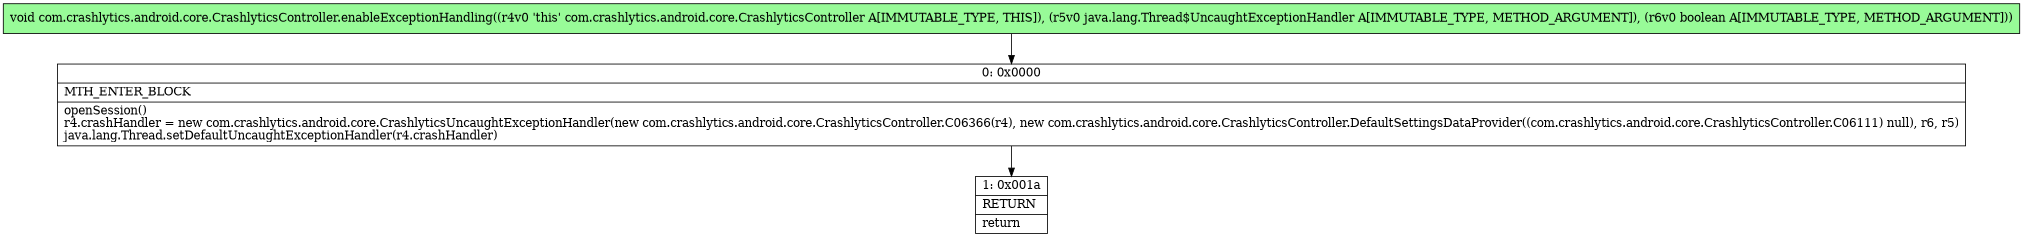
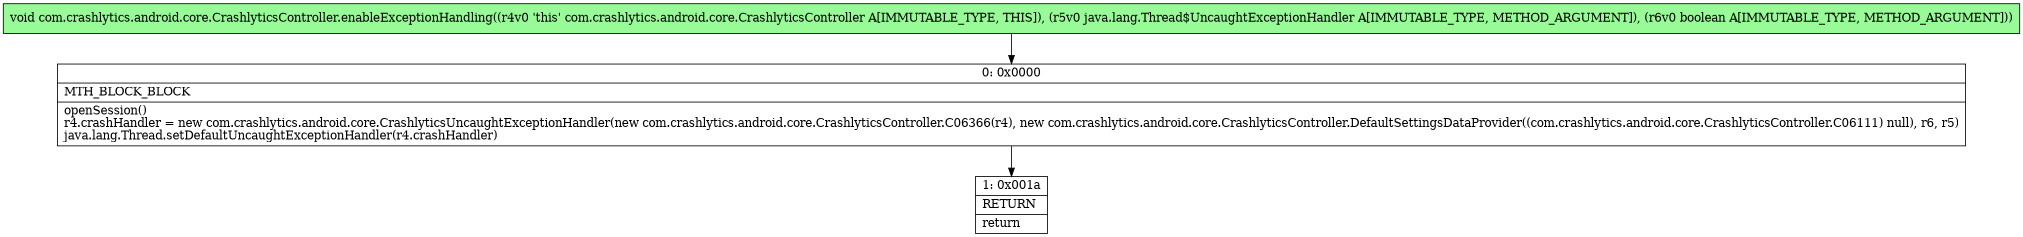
(128, 92) -> (127, 92)
